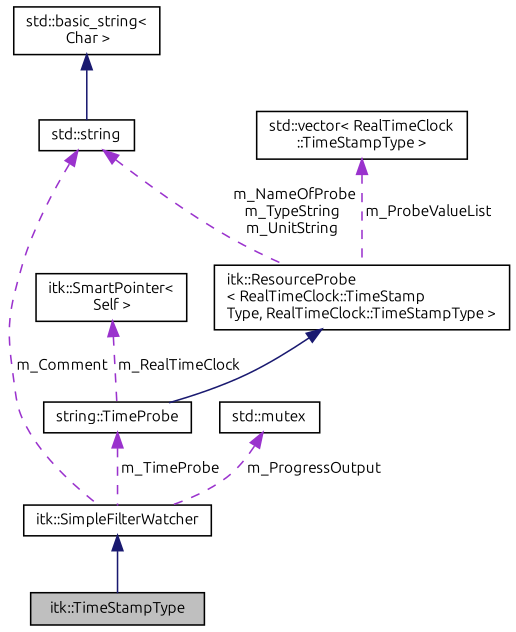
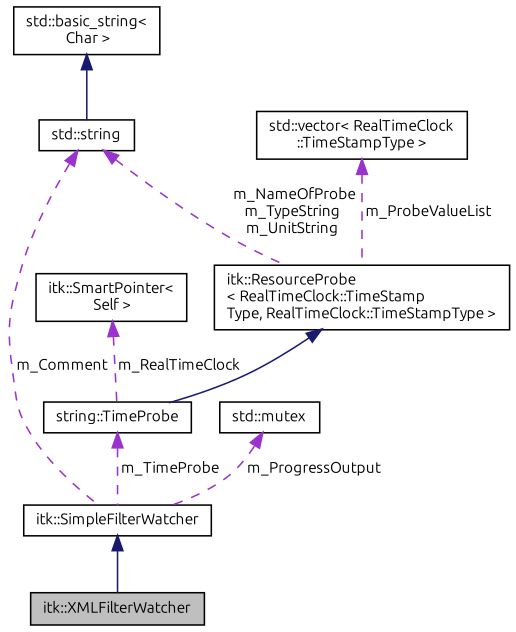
(118, 609) -> (118, 609)
